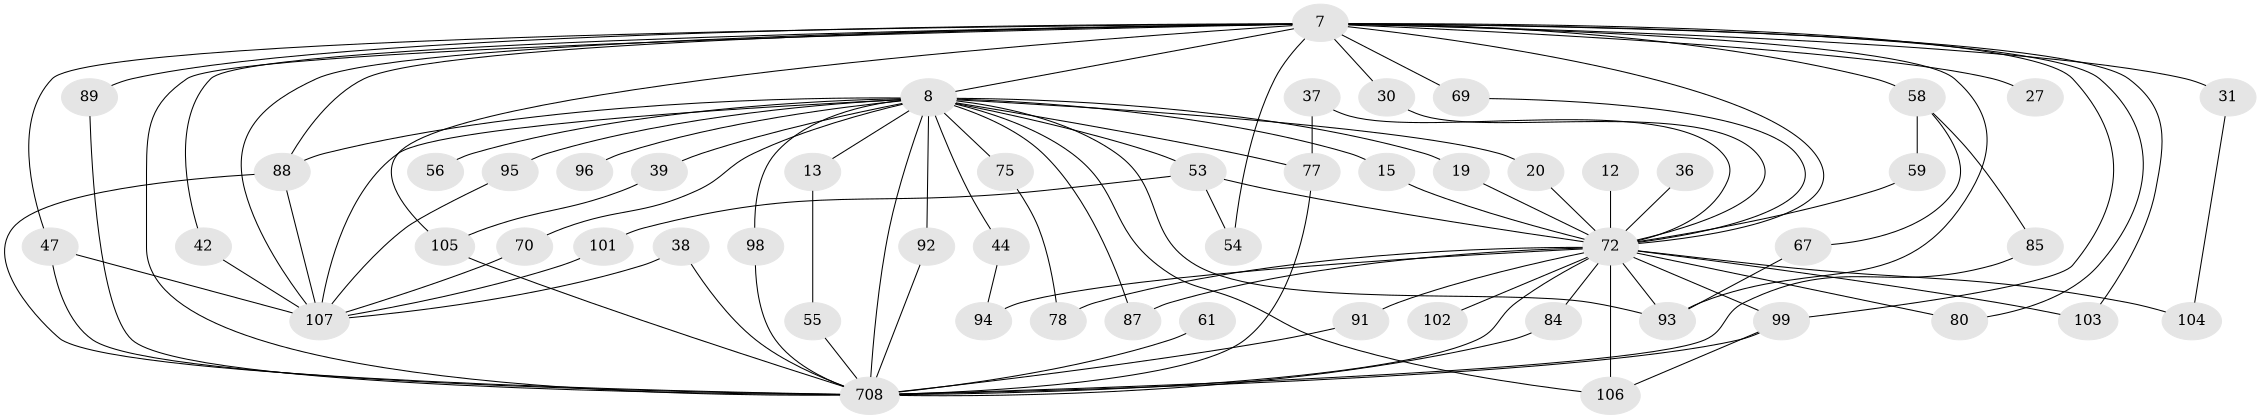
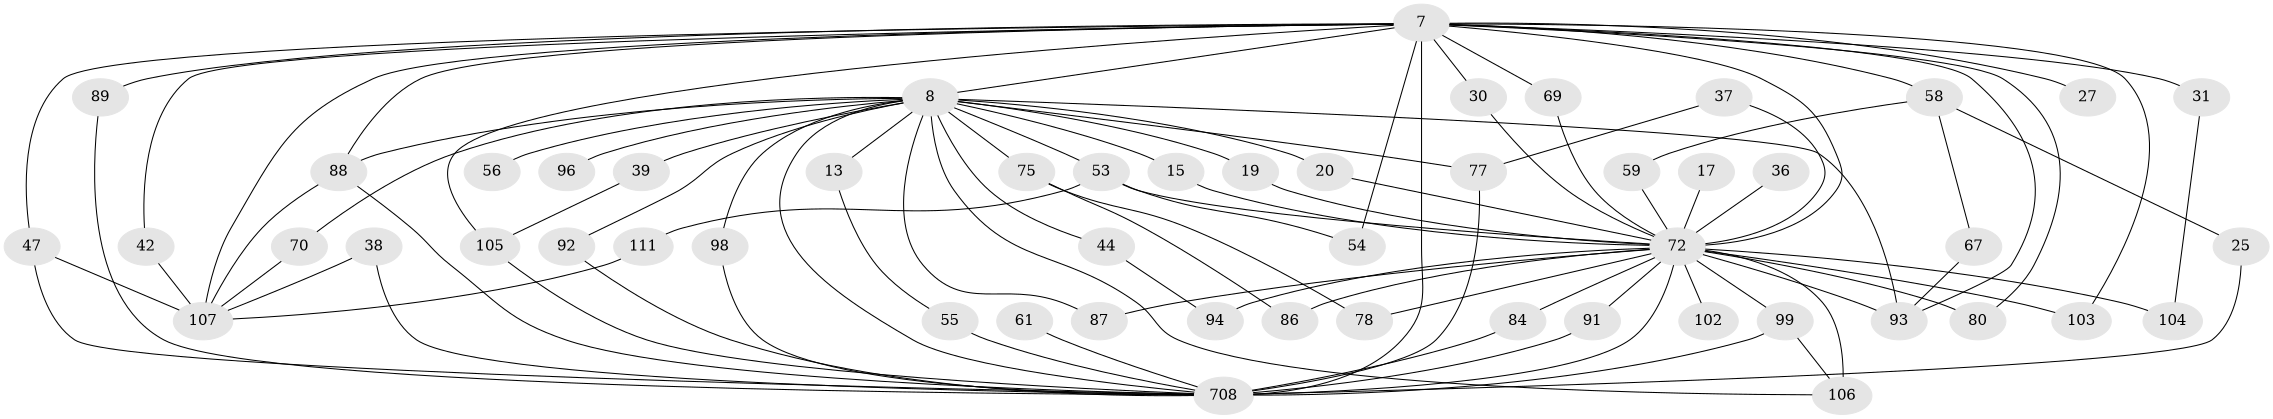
(2068, 77) -> none
(563, 123) -> none
(510, 172) -> none
(1611, 172) -> (1706, 172)
(603, 247) -> (643, 247)
(2035, 247) -> (2241, 247)
none -> (1290, 321)
